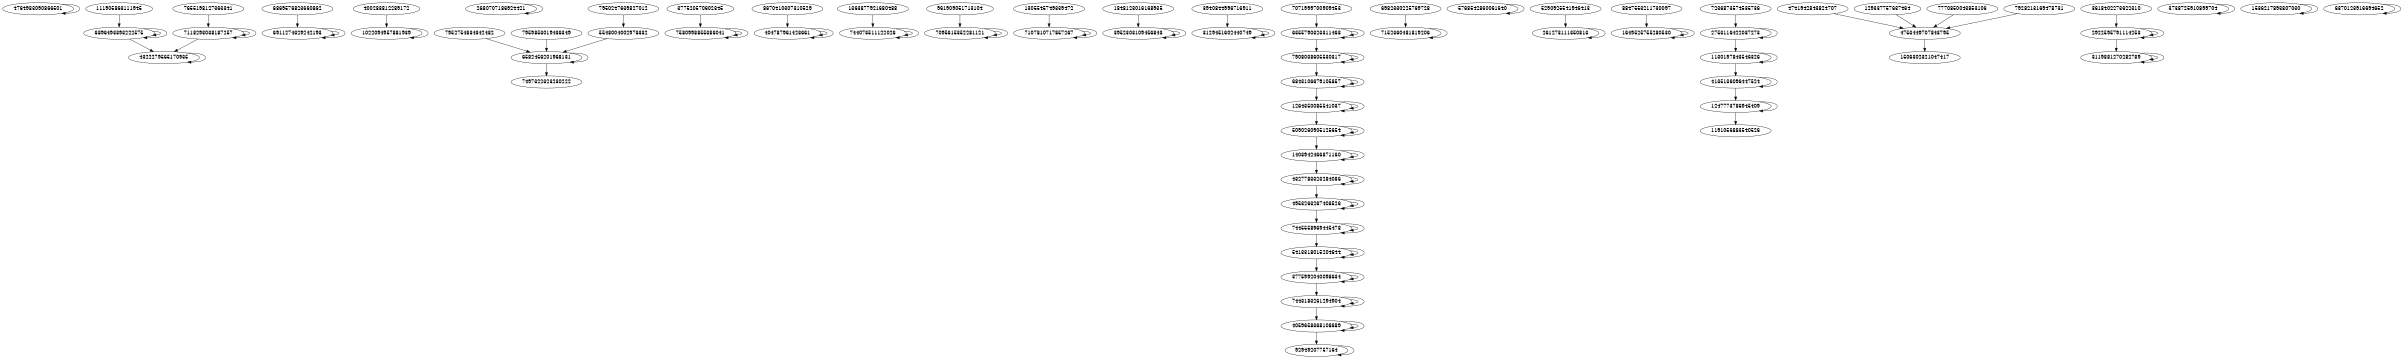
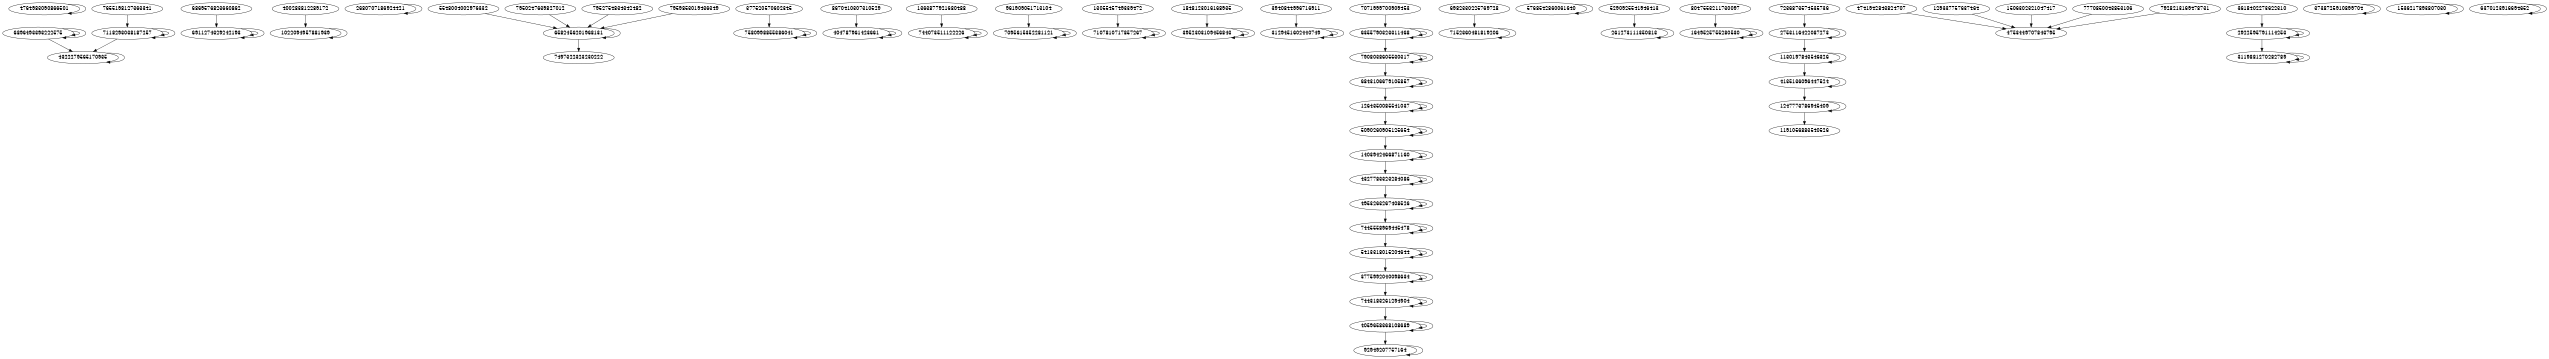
(119, 9) -> none
(1647, 9) -> (1715, 9)
(623, 19) -> (558, 20)
(873, 33) -> (942, 33)
(1925, 44) -> (2031, 19)
